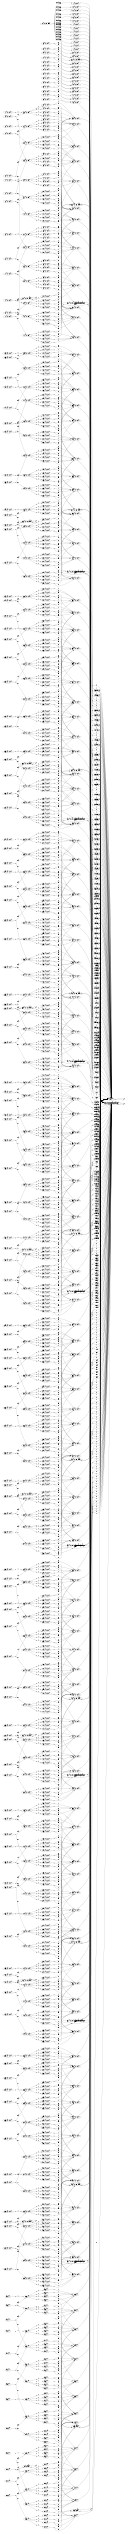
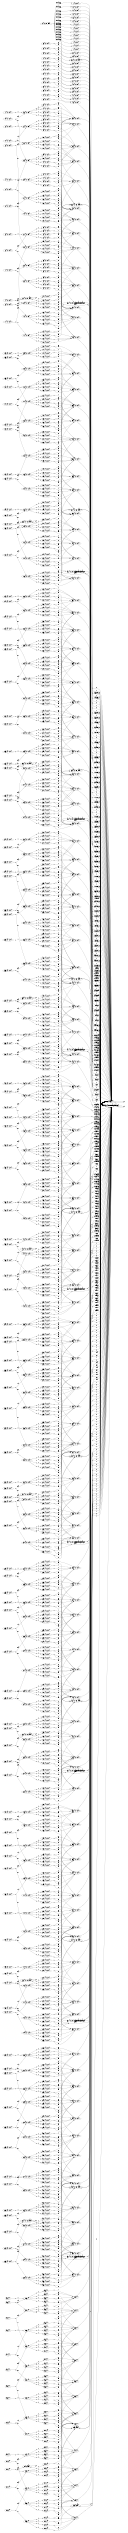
(46, 991) -> none
none -> (8, 2462)
